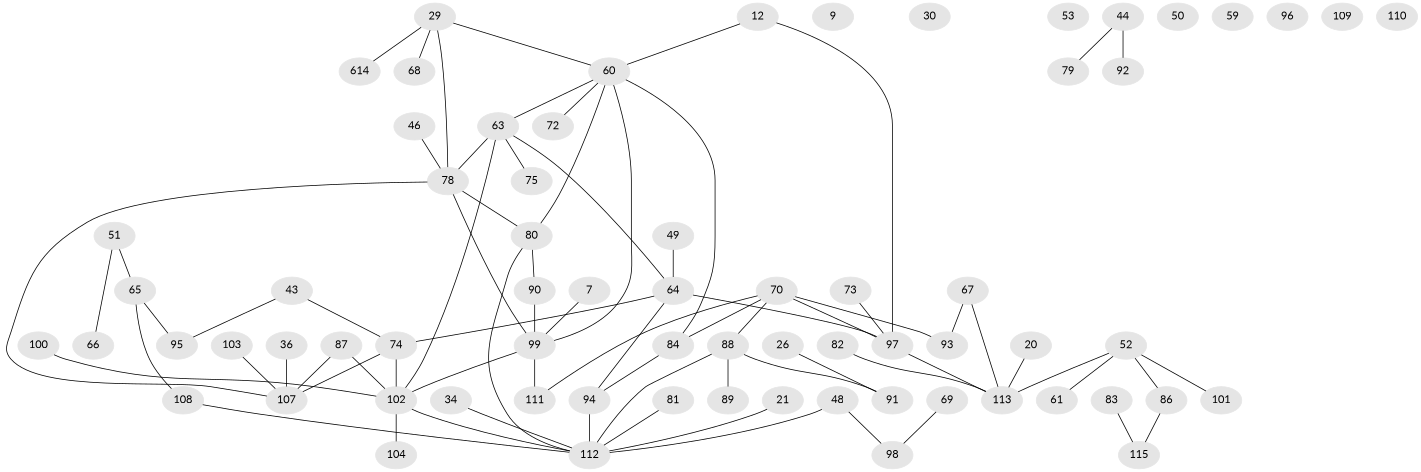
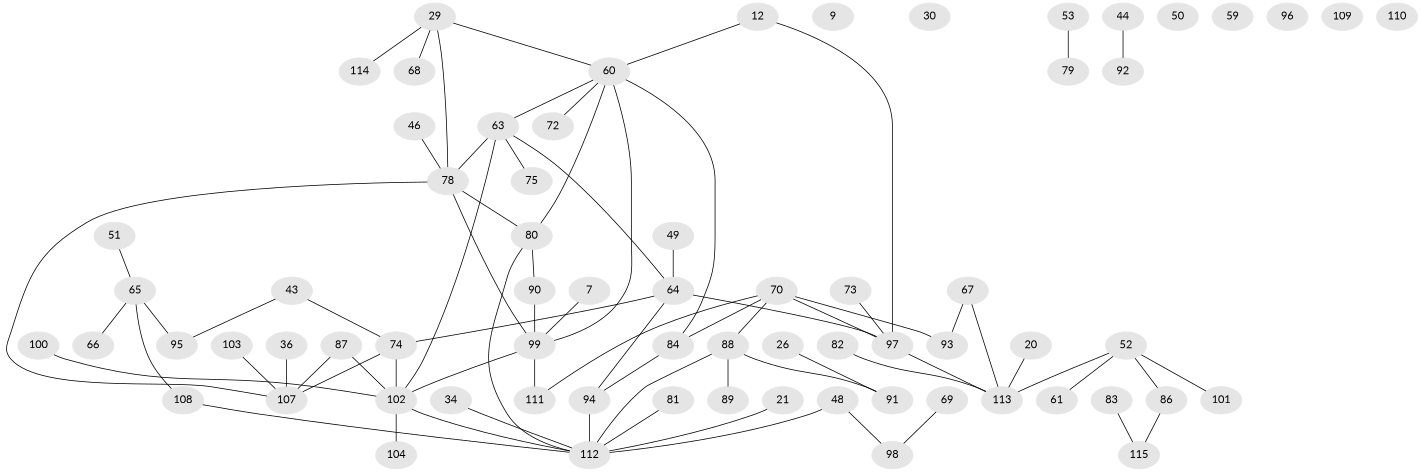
(1096, 44) -> (1068, 44)
(360, 72) -> (360, 72)
(104, 291) -> (114, 318)
